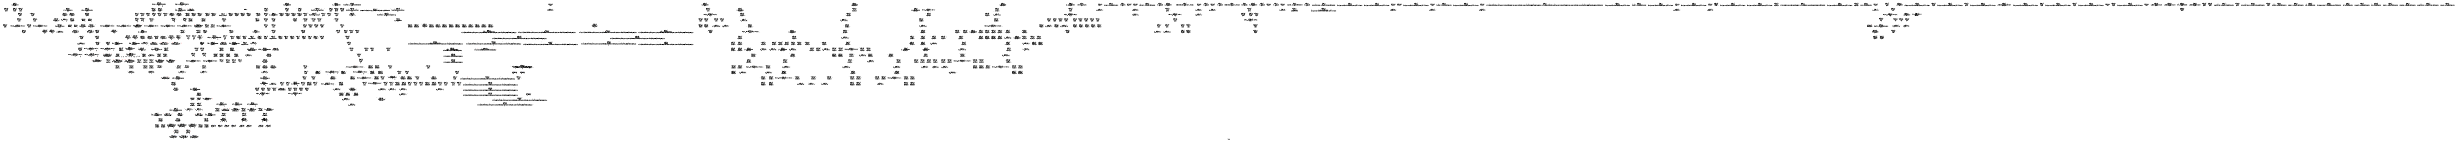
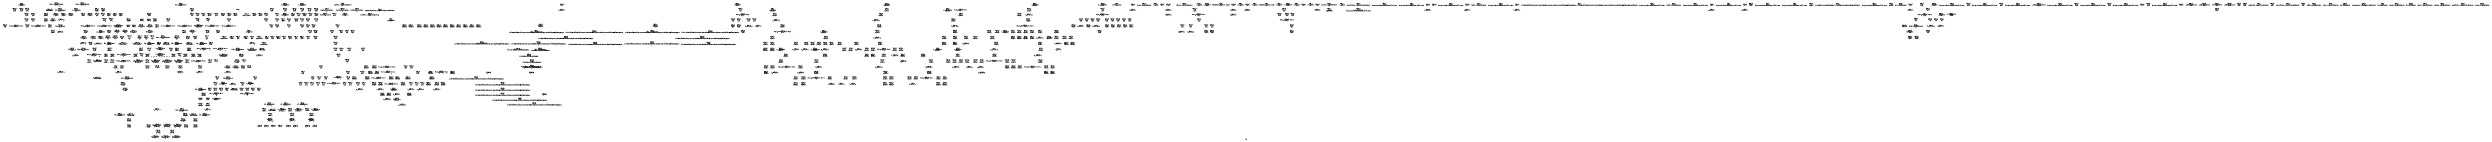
none -> (192, 10)
